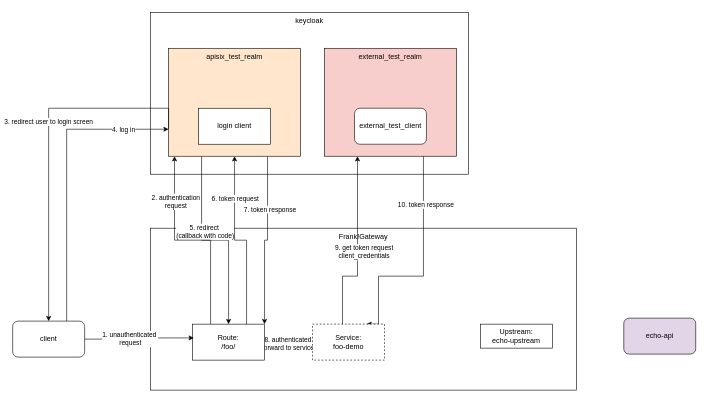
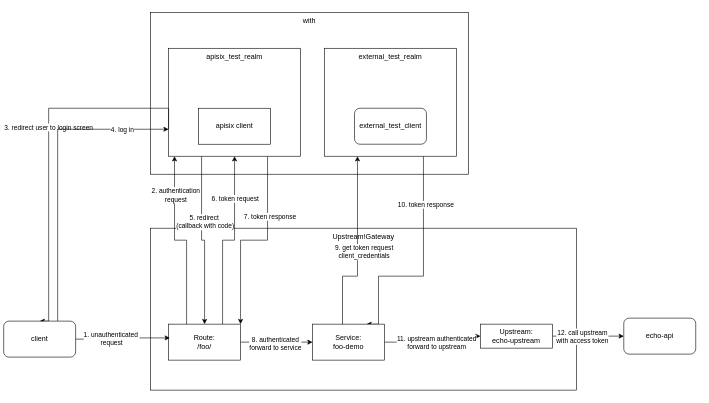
(309, 21) -> (309, 21)
(234, 102) -> (234, 102)
(390, 102) -> (390, 102)
(234, 126) -> (234, 126)
(363, 237) -> (363, 237)
none -> (433, 336)
none -> (582, 336)
(660, 336) -> (660, 336)
(48, 339) -> (39, 339)
(228, 342) -> (204, 342)
(348, 342) -> (348, 342)
